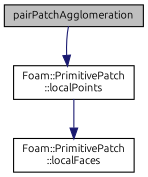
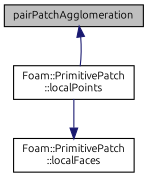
(67, 41) -> (81, 52)
